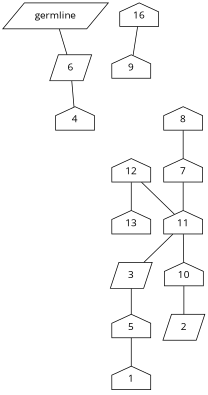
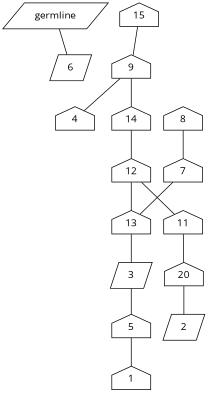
(139, 16) -> (139, 16)
(73, 94) -> (102, 95)
none -> (131, 120)
(183, 196) -> (154, 201)
(158, 248) -> (131, 248)
(184, 275) -> (184, 275)
